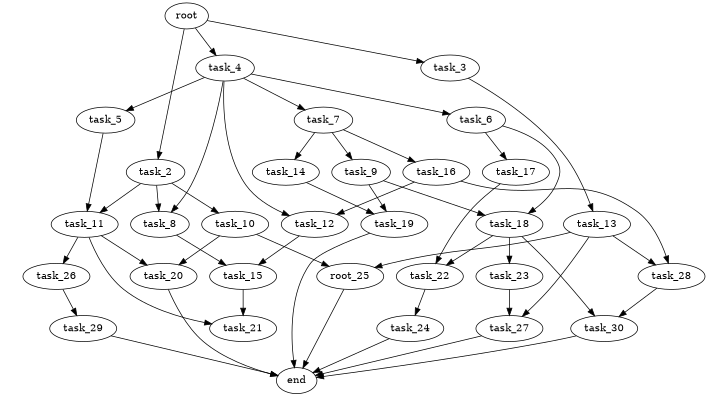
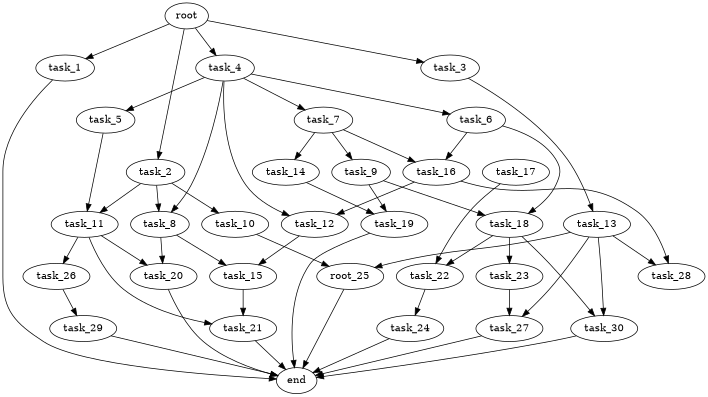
none -> (65, 68)
(494, 143) -> (459, 143)
(205, 246) -> (161, 247)
(641, 300) -> (601, 273)
none -> (268, 353)
